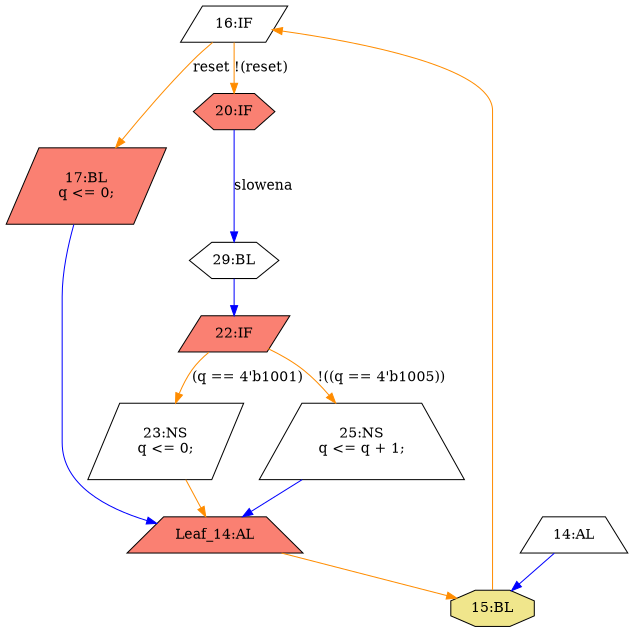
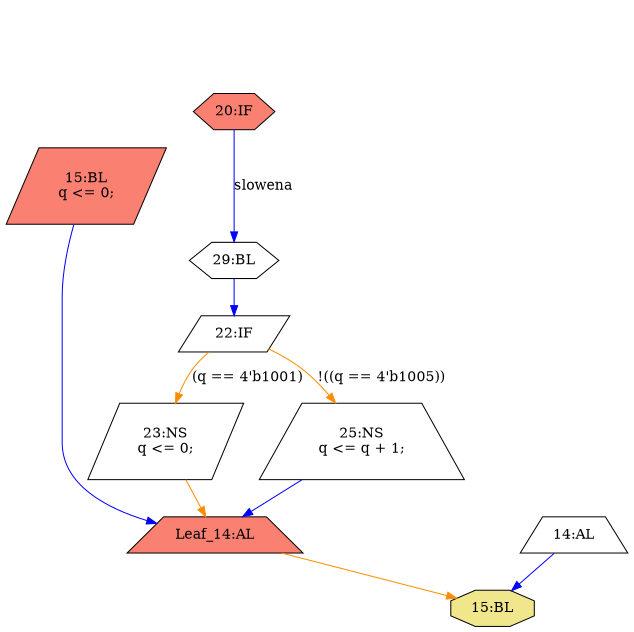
(234, 24) -> none
(86, 186) -> (86, 186)
(234, 334) -> (234, 334)
